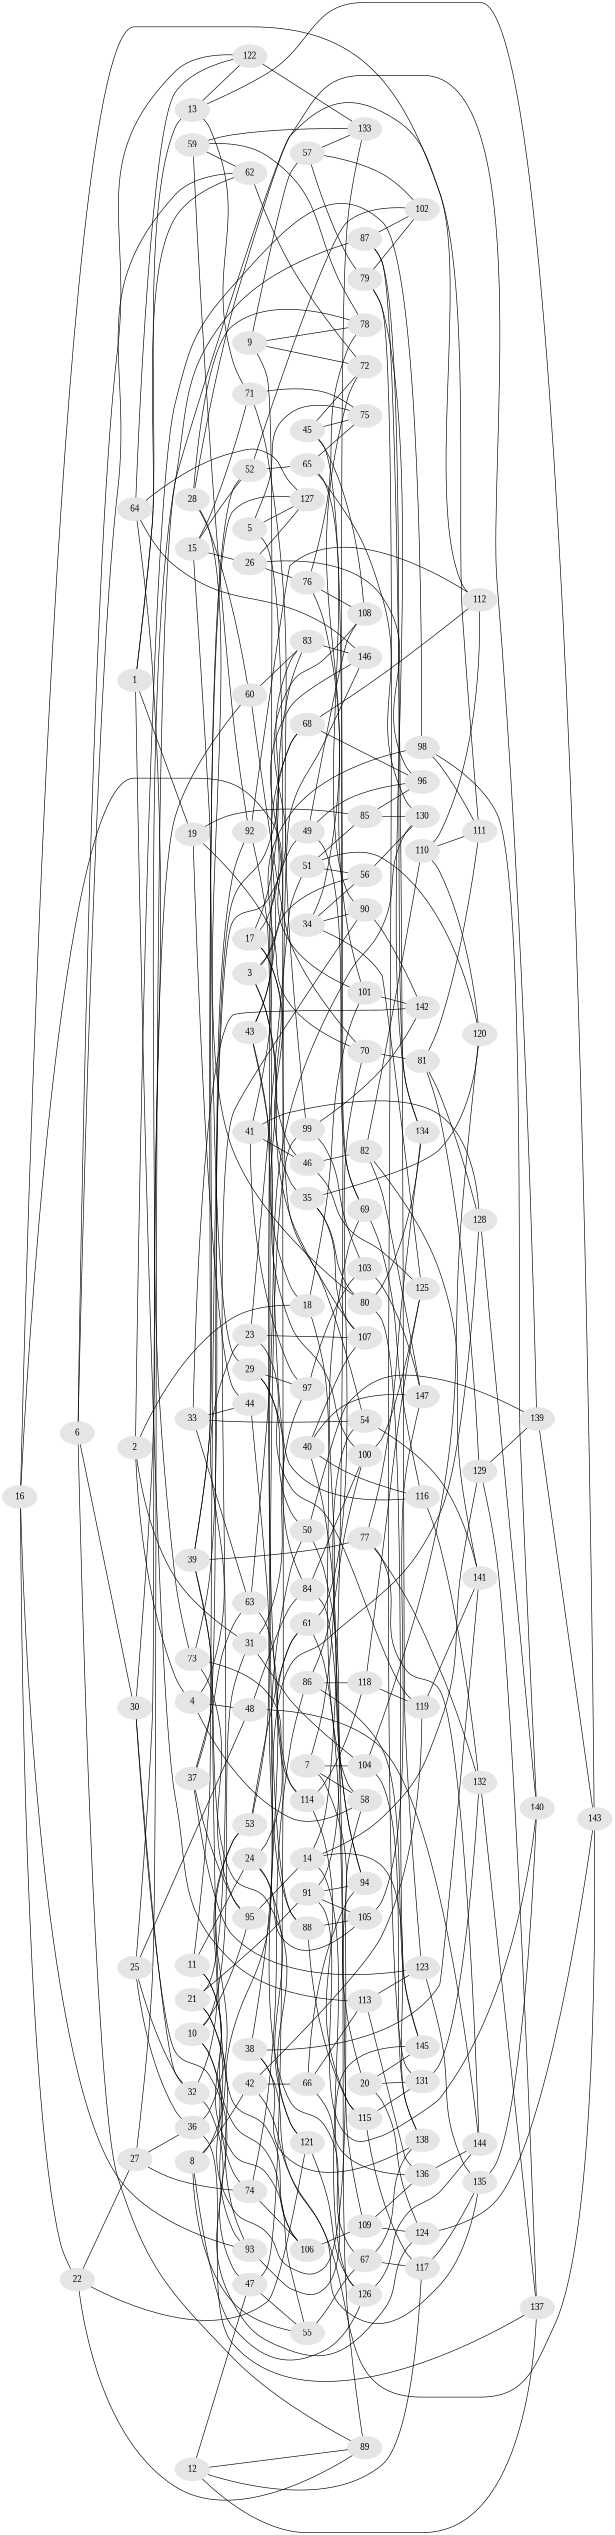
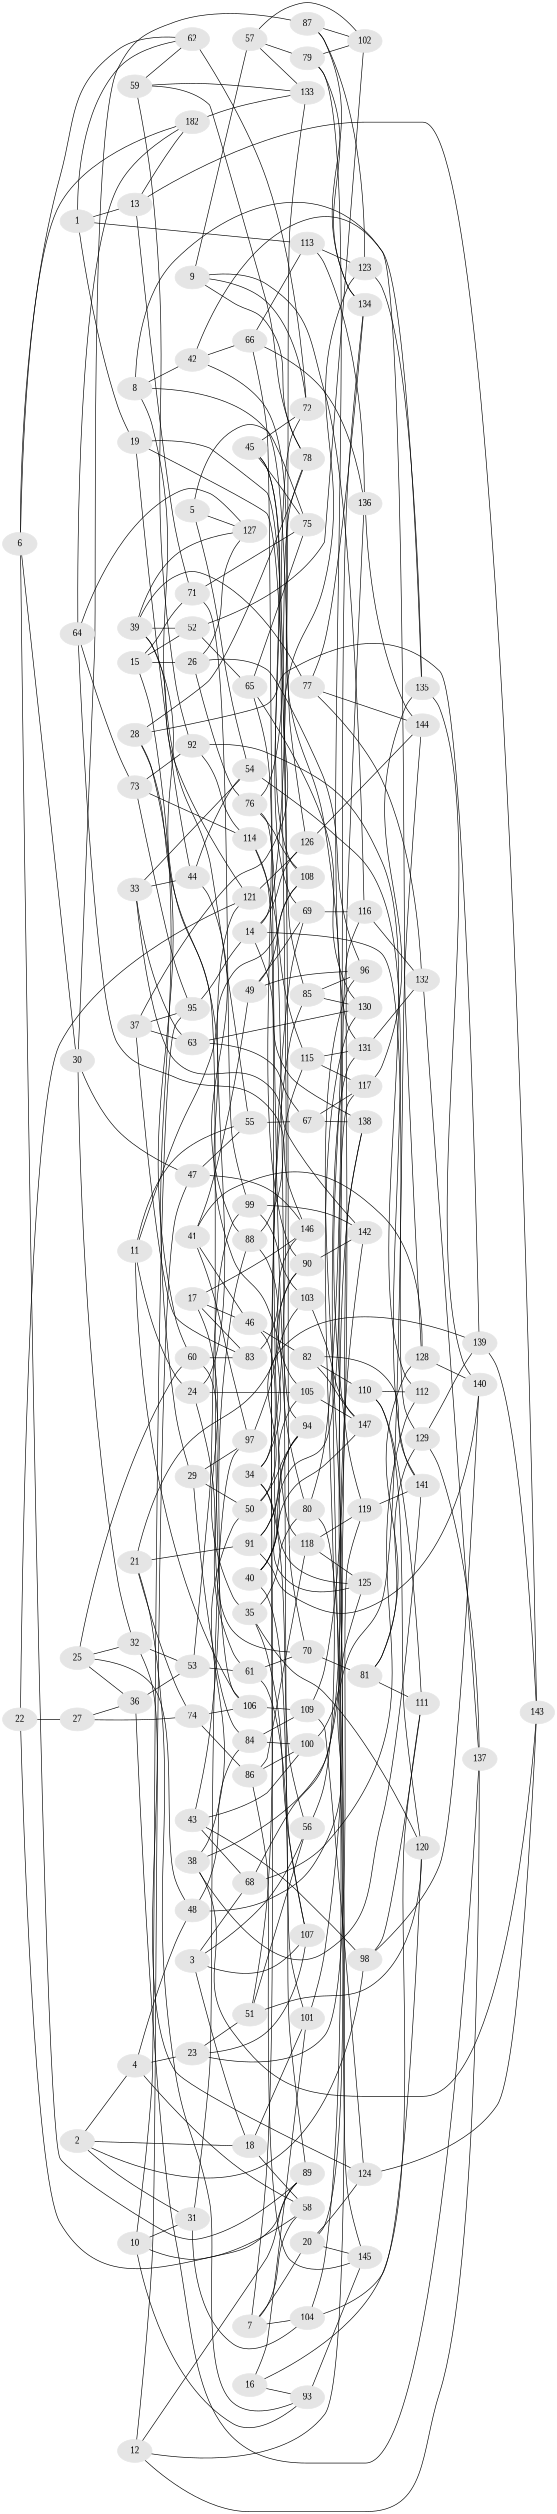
(250, 56) -> (192, 122)
(163, 695) -> none
(336, 1657) -> (215, 819)
(29, 1891) -> none
